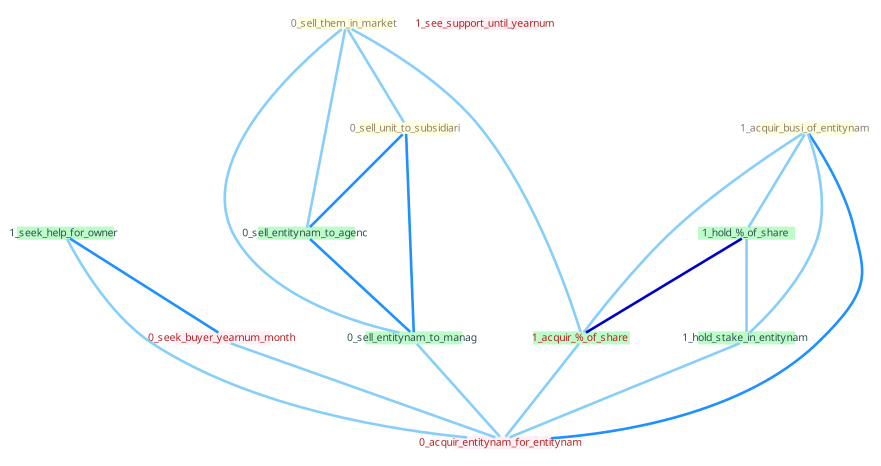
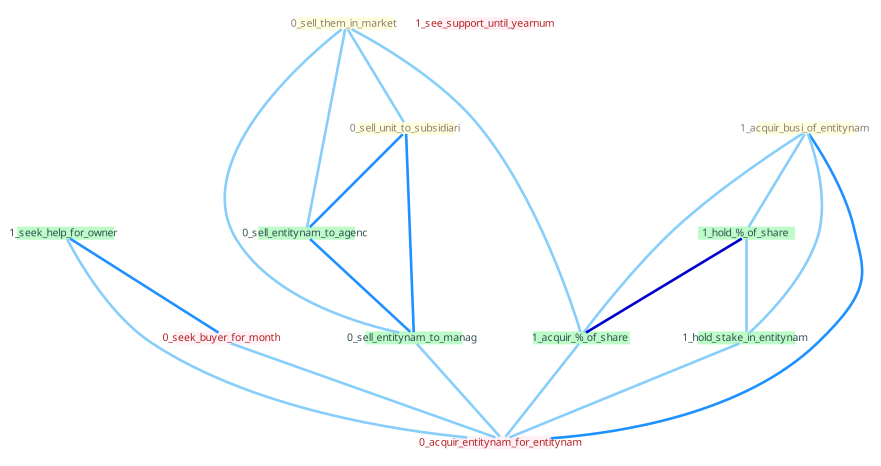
(223, 338) -> (223, 338)
(582, 338) -> (582, 338)
